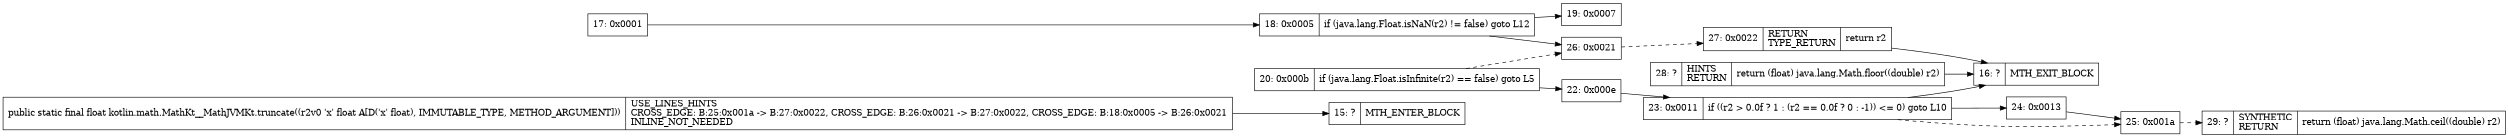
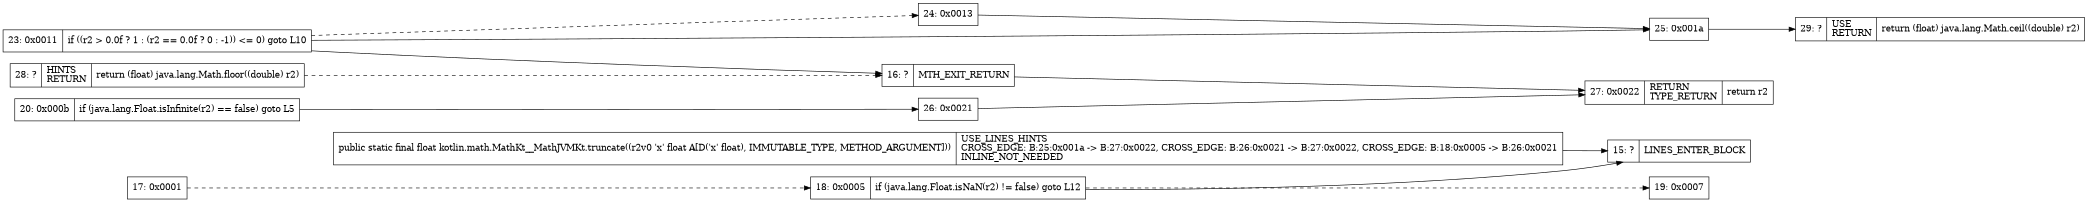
(1545, 17) -> (1364, 188)
(950, 25) -> (496, 188)
(1522, 40) -> (1365, 184)
(1659, 45) -> (1278, 102)
(1937, 54) -> (1296, 84)
(1511, 61) -> (606, 109)
(1956, 74) -> (590, 75)
(2052, 74) -> (964, 75)
(1591, 91) -> none
(1976, 108) -> (612, 25)
(1413, 113) -> (1695, 151)
(2265, 118) -> (1842, 24)
(2188, 123) -> (1749, 29)
(2006, 126) -> (977, 36)
